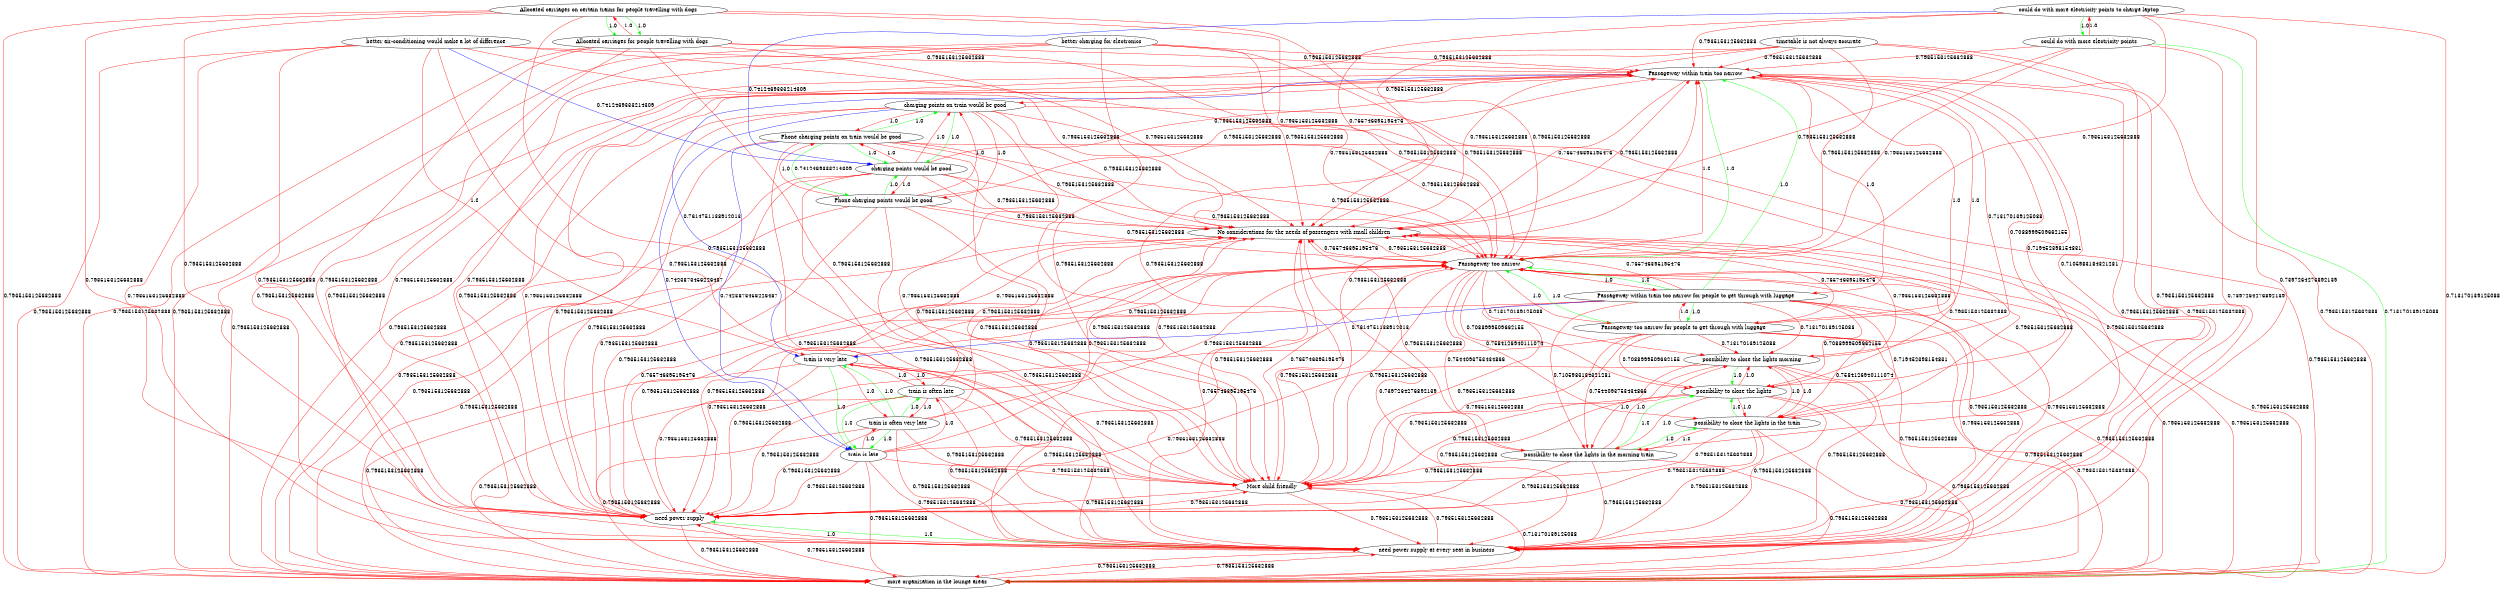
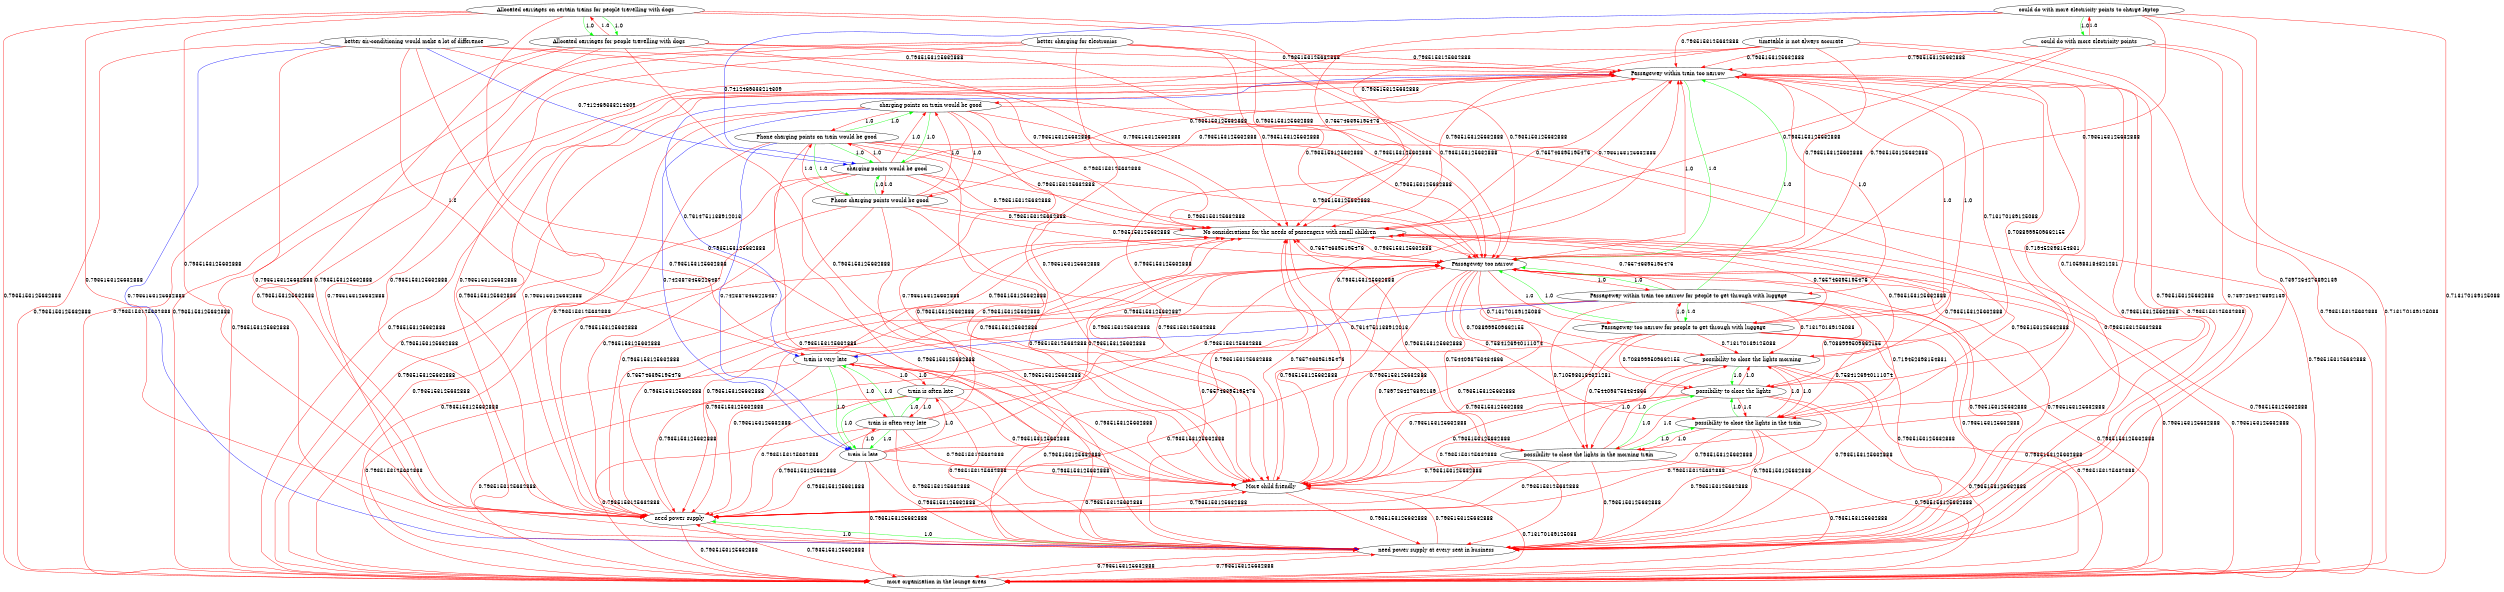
(823, 169) -> (824, 169)
(1158, 312) -> (1153, 312)
(836, 487) -> (836, 487)
(478, 537) -> (484, 537)
(2385, 561) -> (2385, 561)
